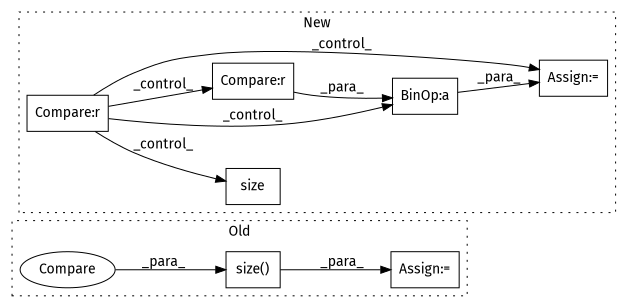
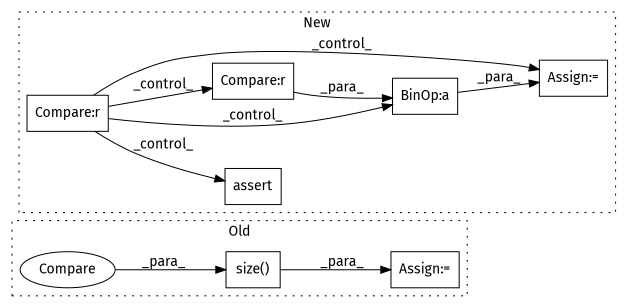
(253, 187) -> (253, 187)
